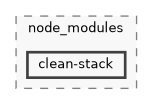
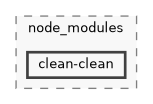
(76, 65) -> (76, 65)
